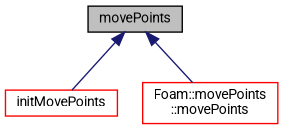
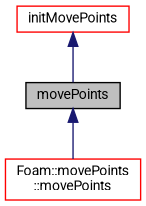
(94, 66) -> (73, 64)
